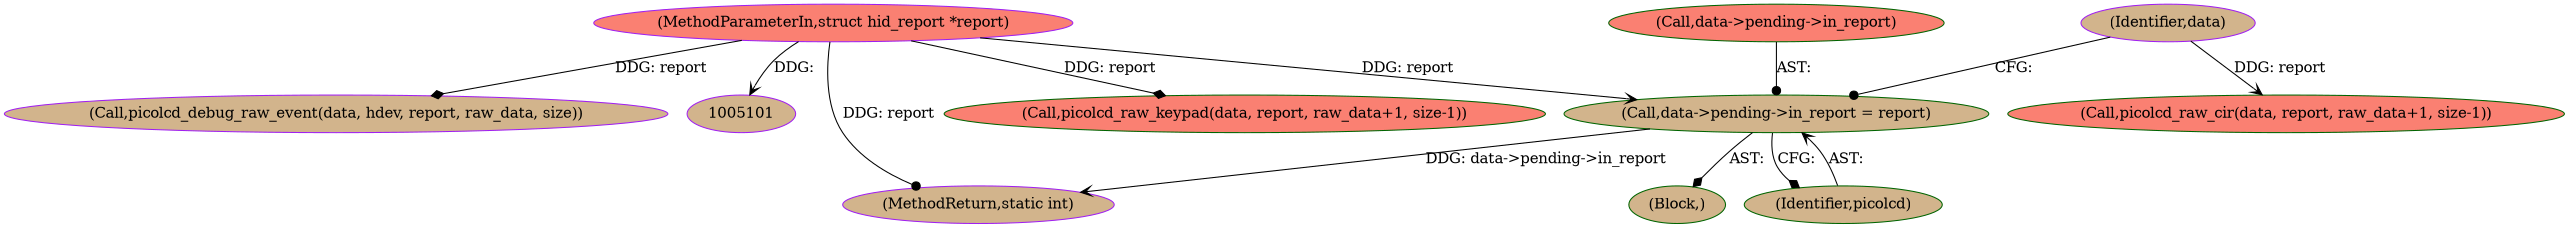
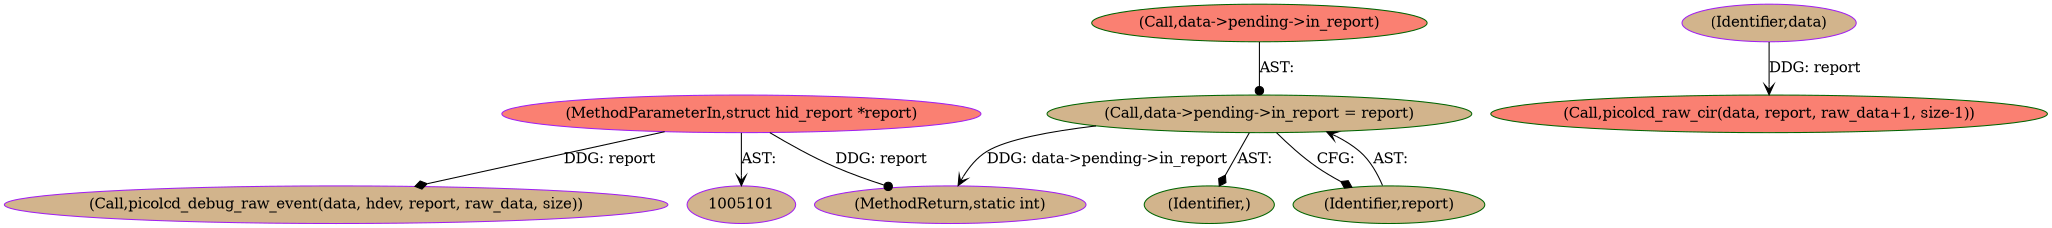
(1984, 66) -> none
(796, 68) -> (761, 159)
(1303, 68) -> none
(1245, 114) -> none
(1677, 205) -> (1209, 205)
(1843, 205) -> (1389, 205)
